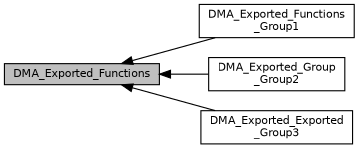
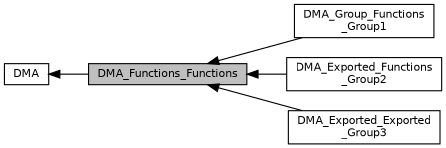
(277, 21) -> (364, 21)
none -> (27, 74)
(82, 74) -> (168, 74)
(277, 74) -> (364, 74)
